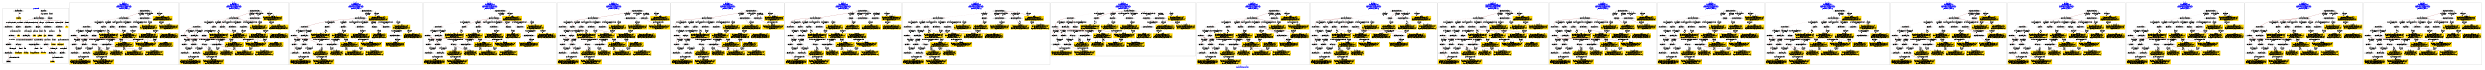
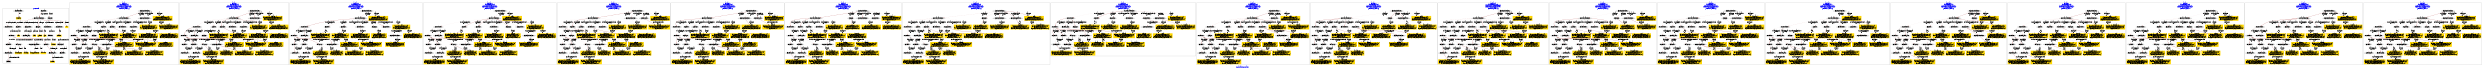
(60, 44) -> (60, 44)
